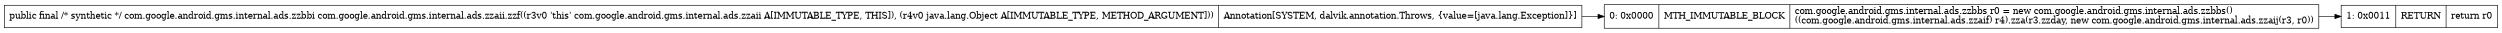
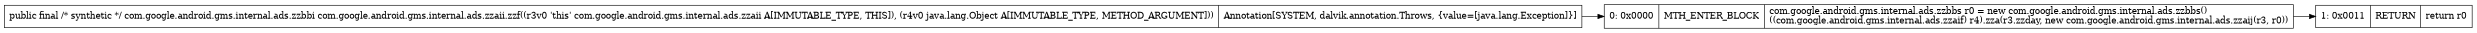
(1724, 16) -> (1712, 16)
